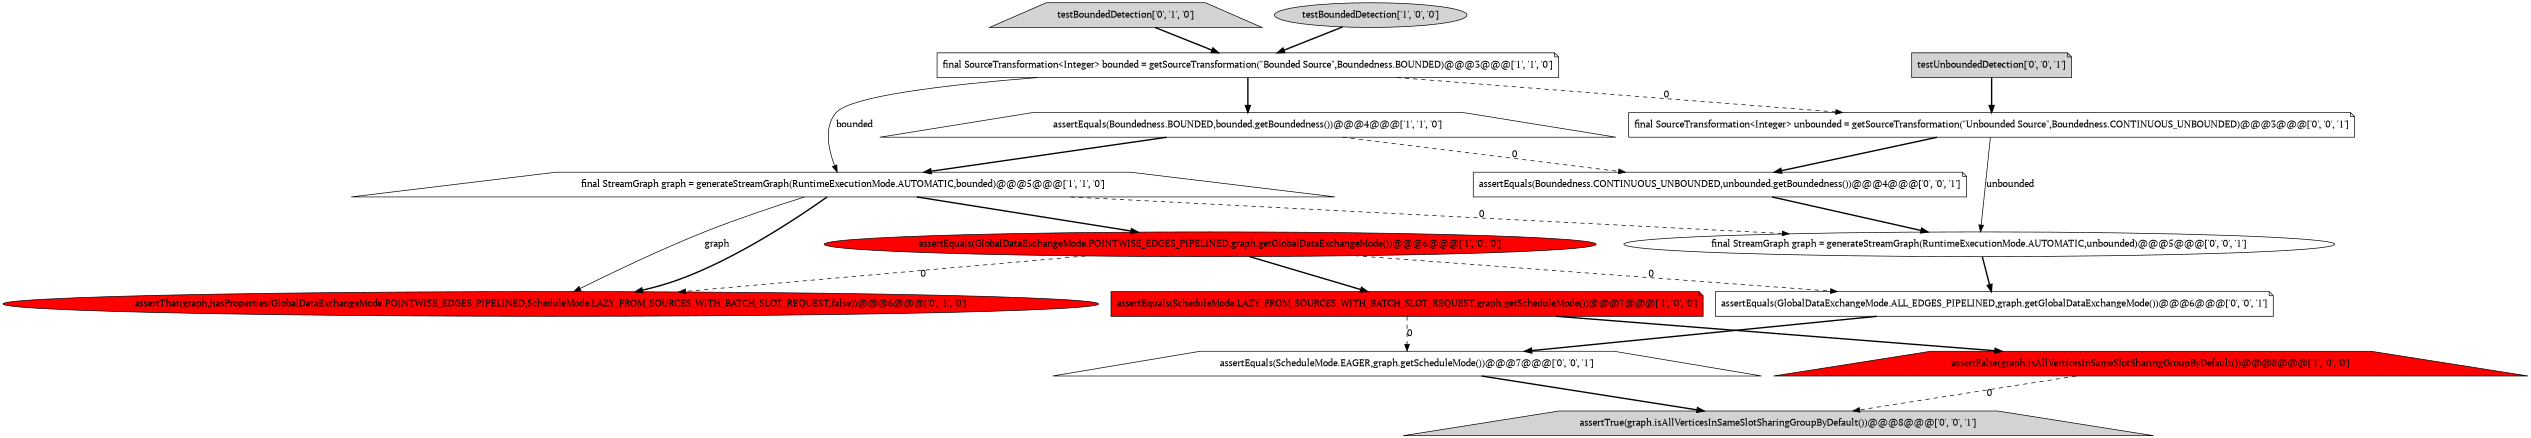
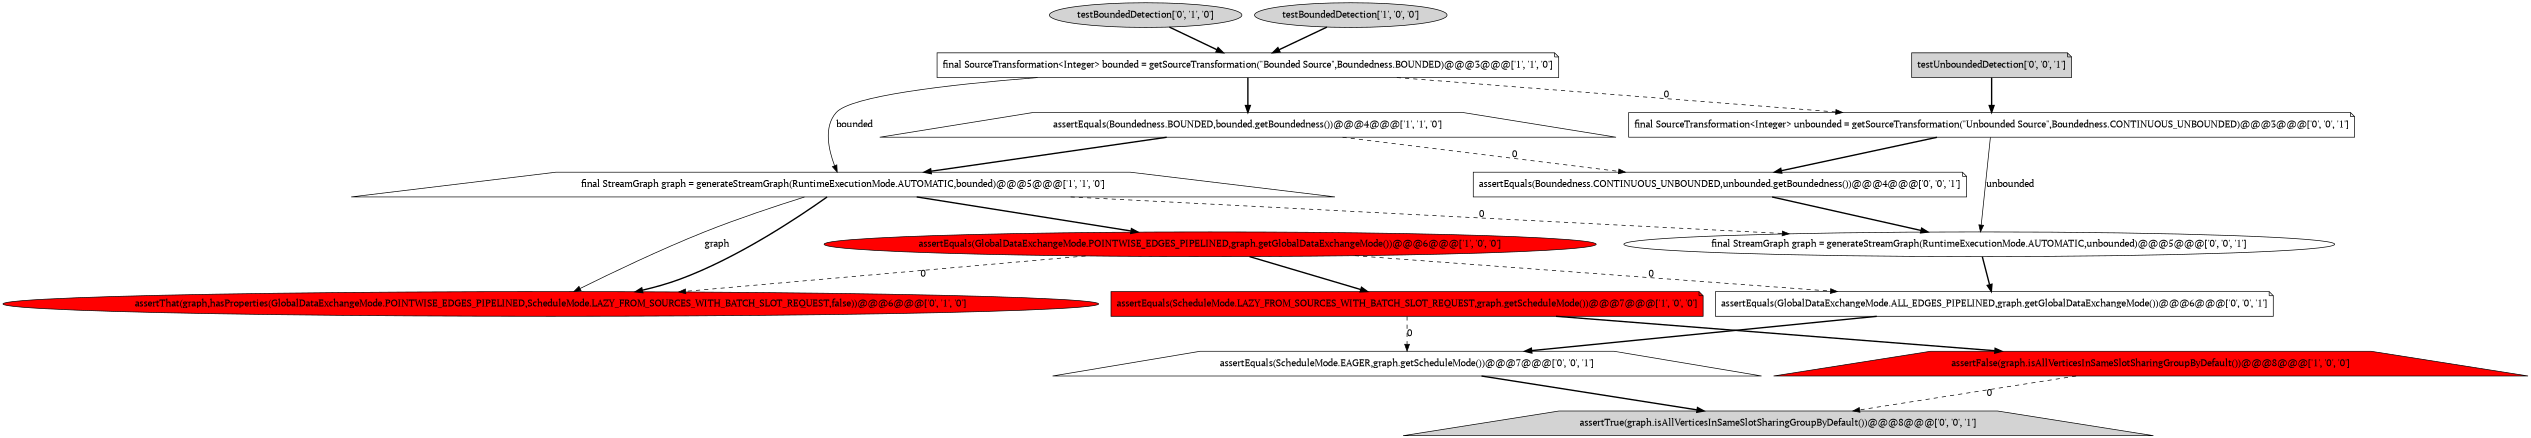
(1126, 15) -> (1146, 15)
